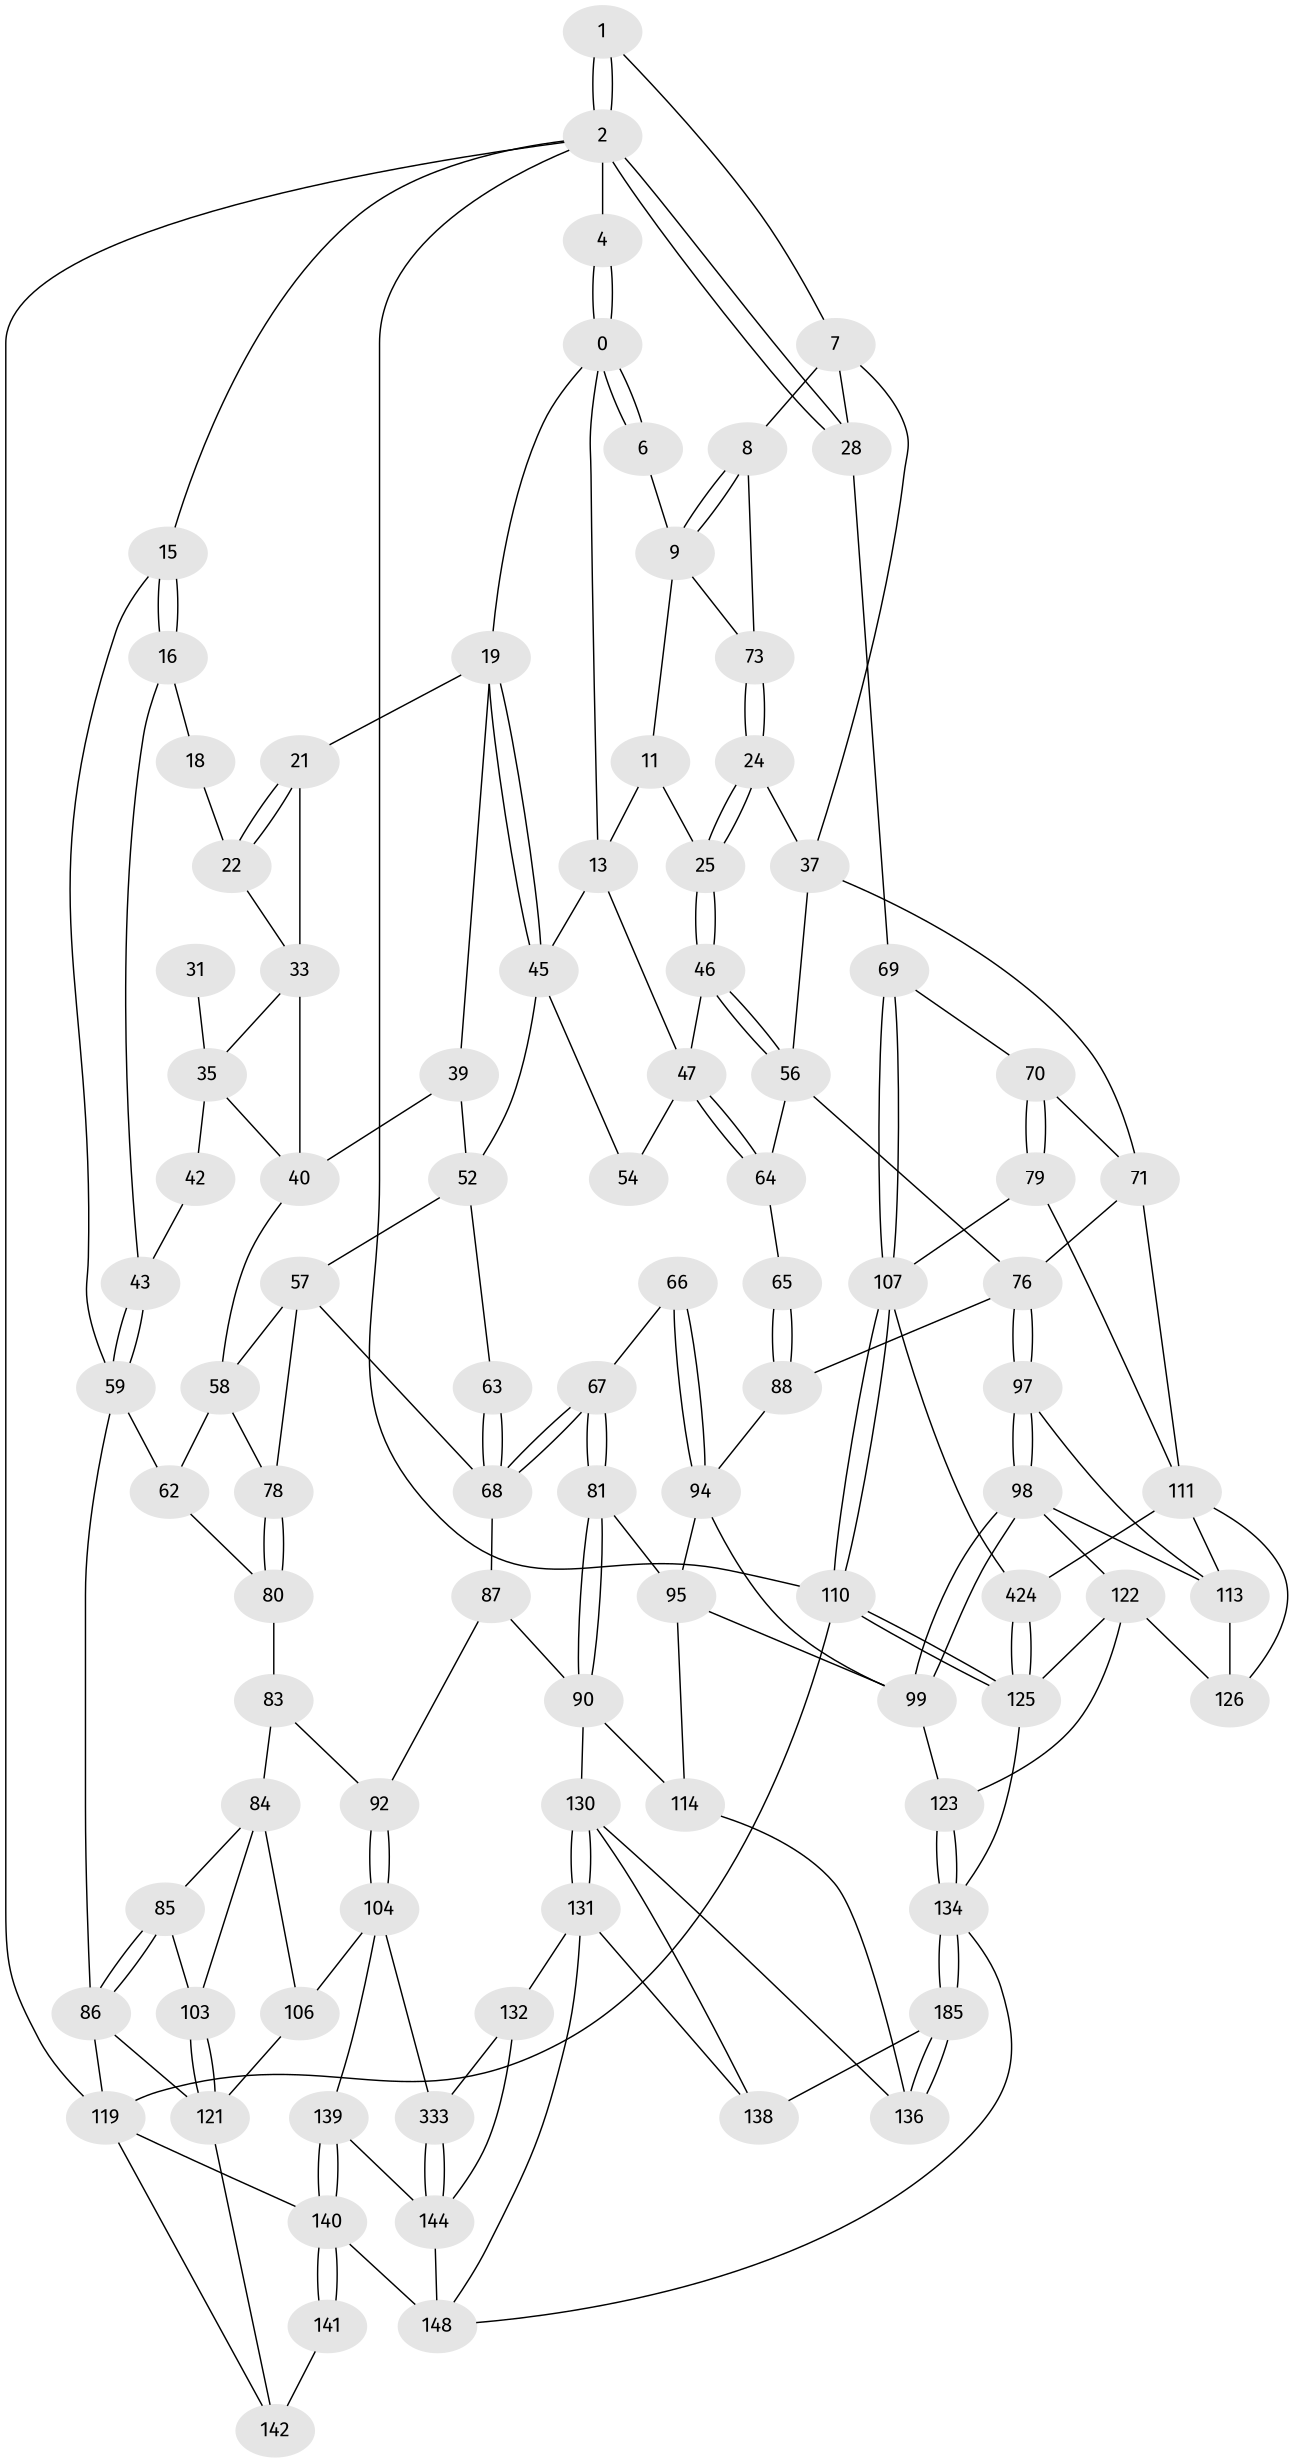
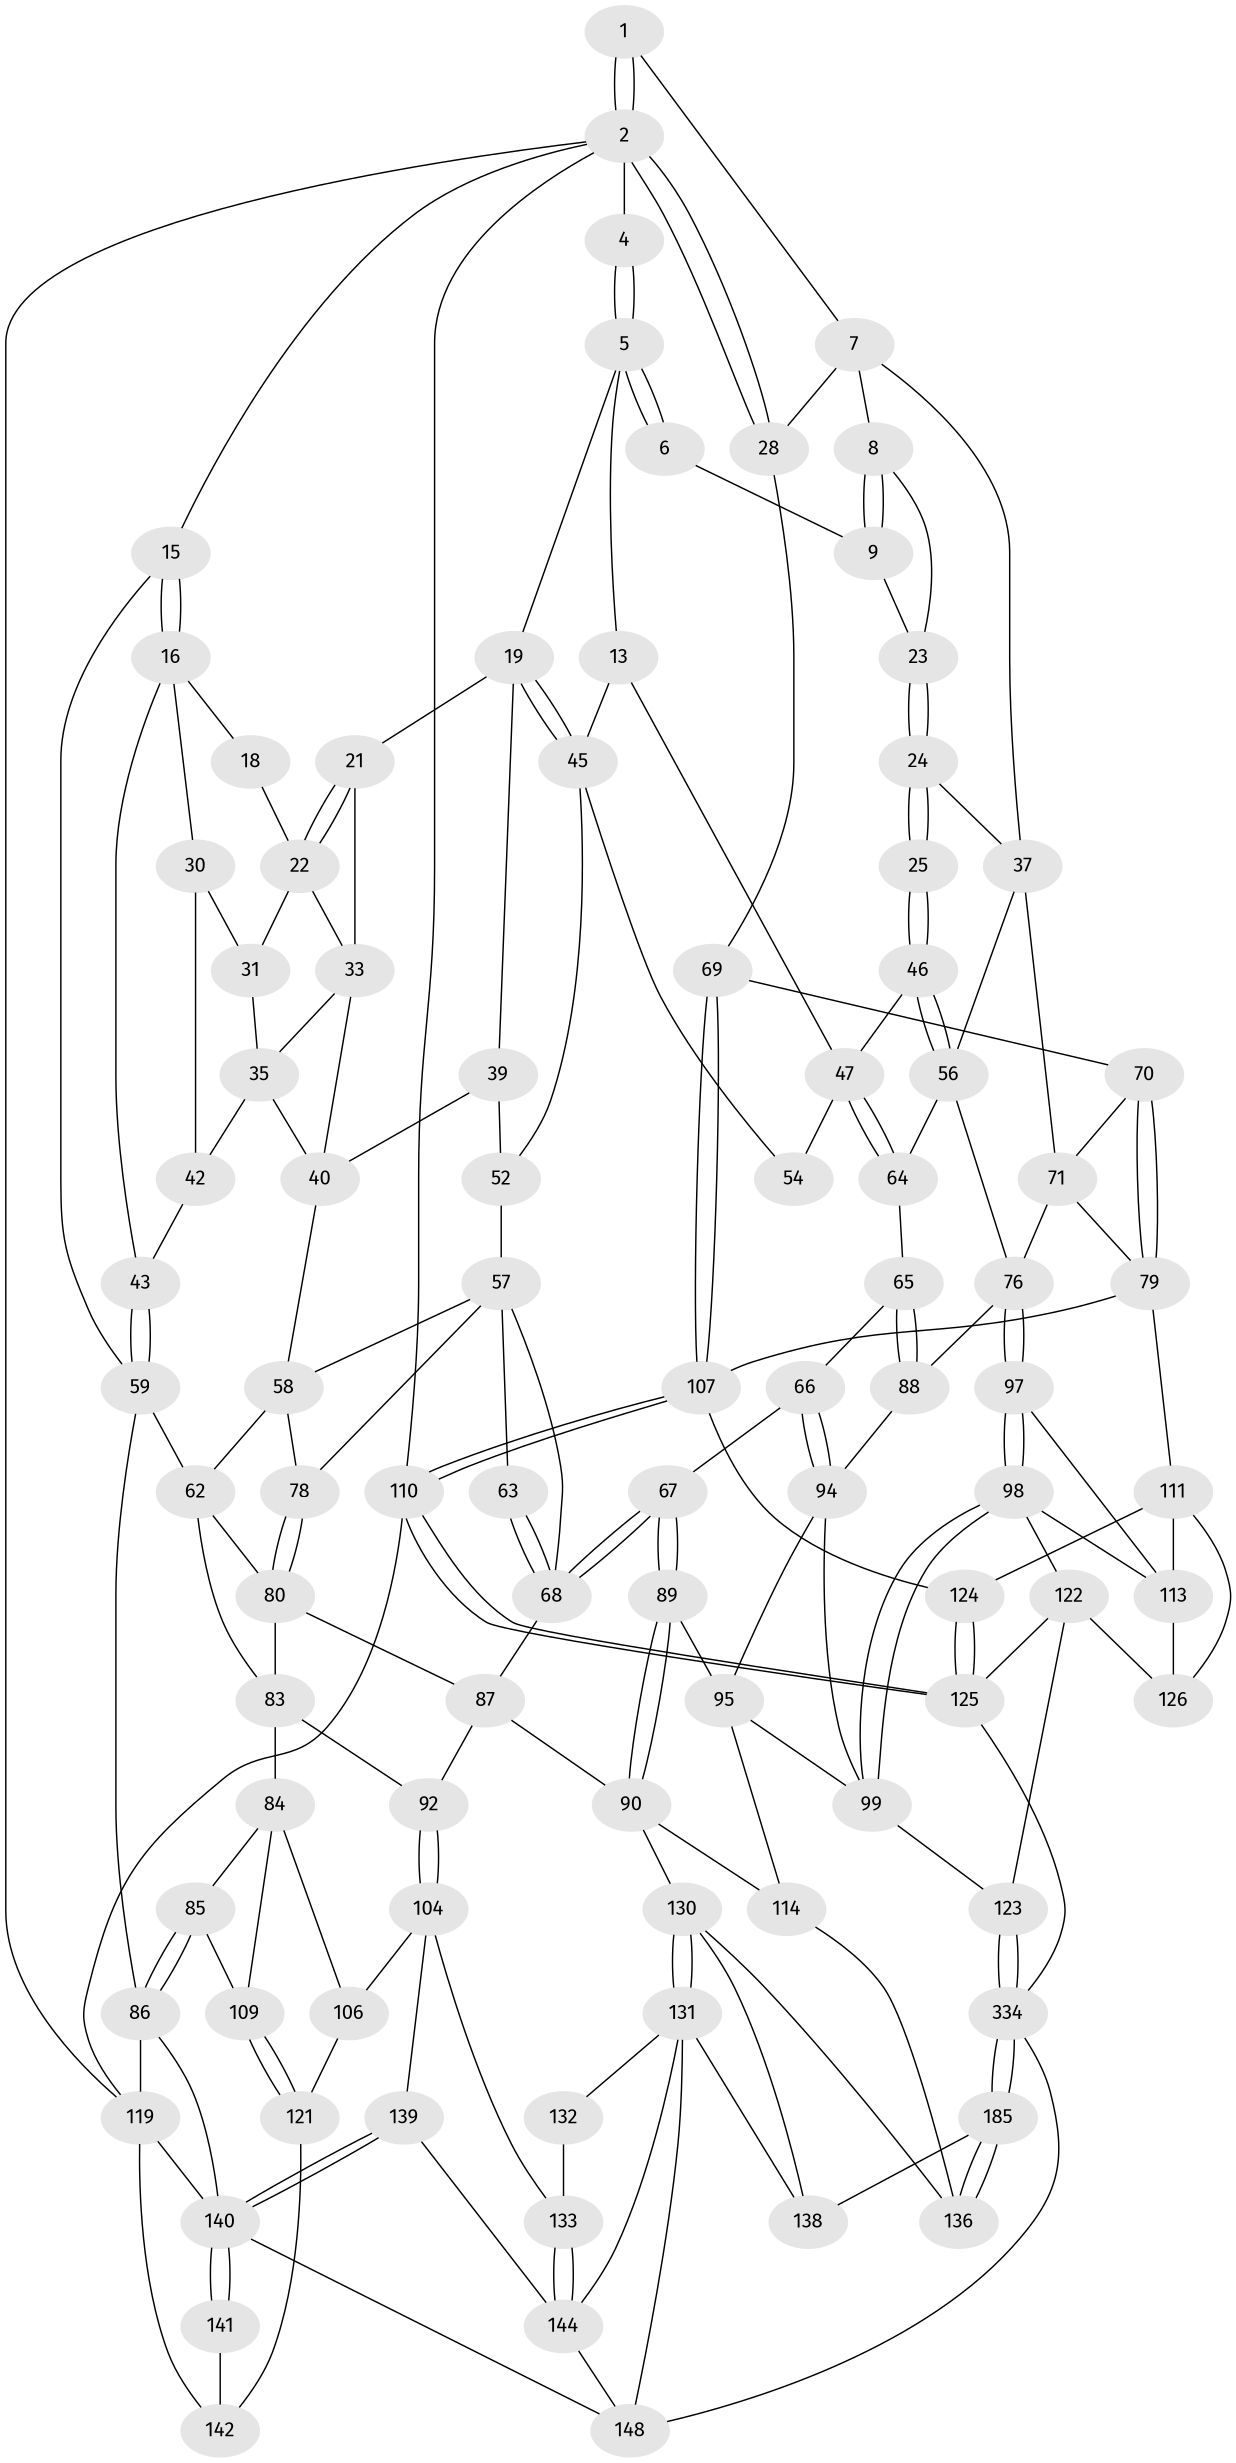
(603, 345) -> (624, 345)
(755, 658) -> (918, 658)
(650, 762) -> none
none -> (196, 866)
none -> (275, 918)
(480, 1283) -> (505, 1388)
none -> (863, 1327)
(1161, 1336) -> (1104, 1231)
(597, 1492) -> (668, 1596)
(1021, 1596) -> (965, 1596)
none -> (216, 1602)
none -> (384, 1650)
(949, 1909) -> (1008, 2014)
(196, 2014) -> (245, 2014)
(151, 2066) -> (200, 2112)
(435, 2118) -> (564, 2222)
(494, 2124) -> (643, 2177)
